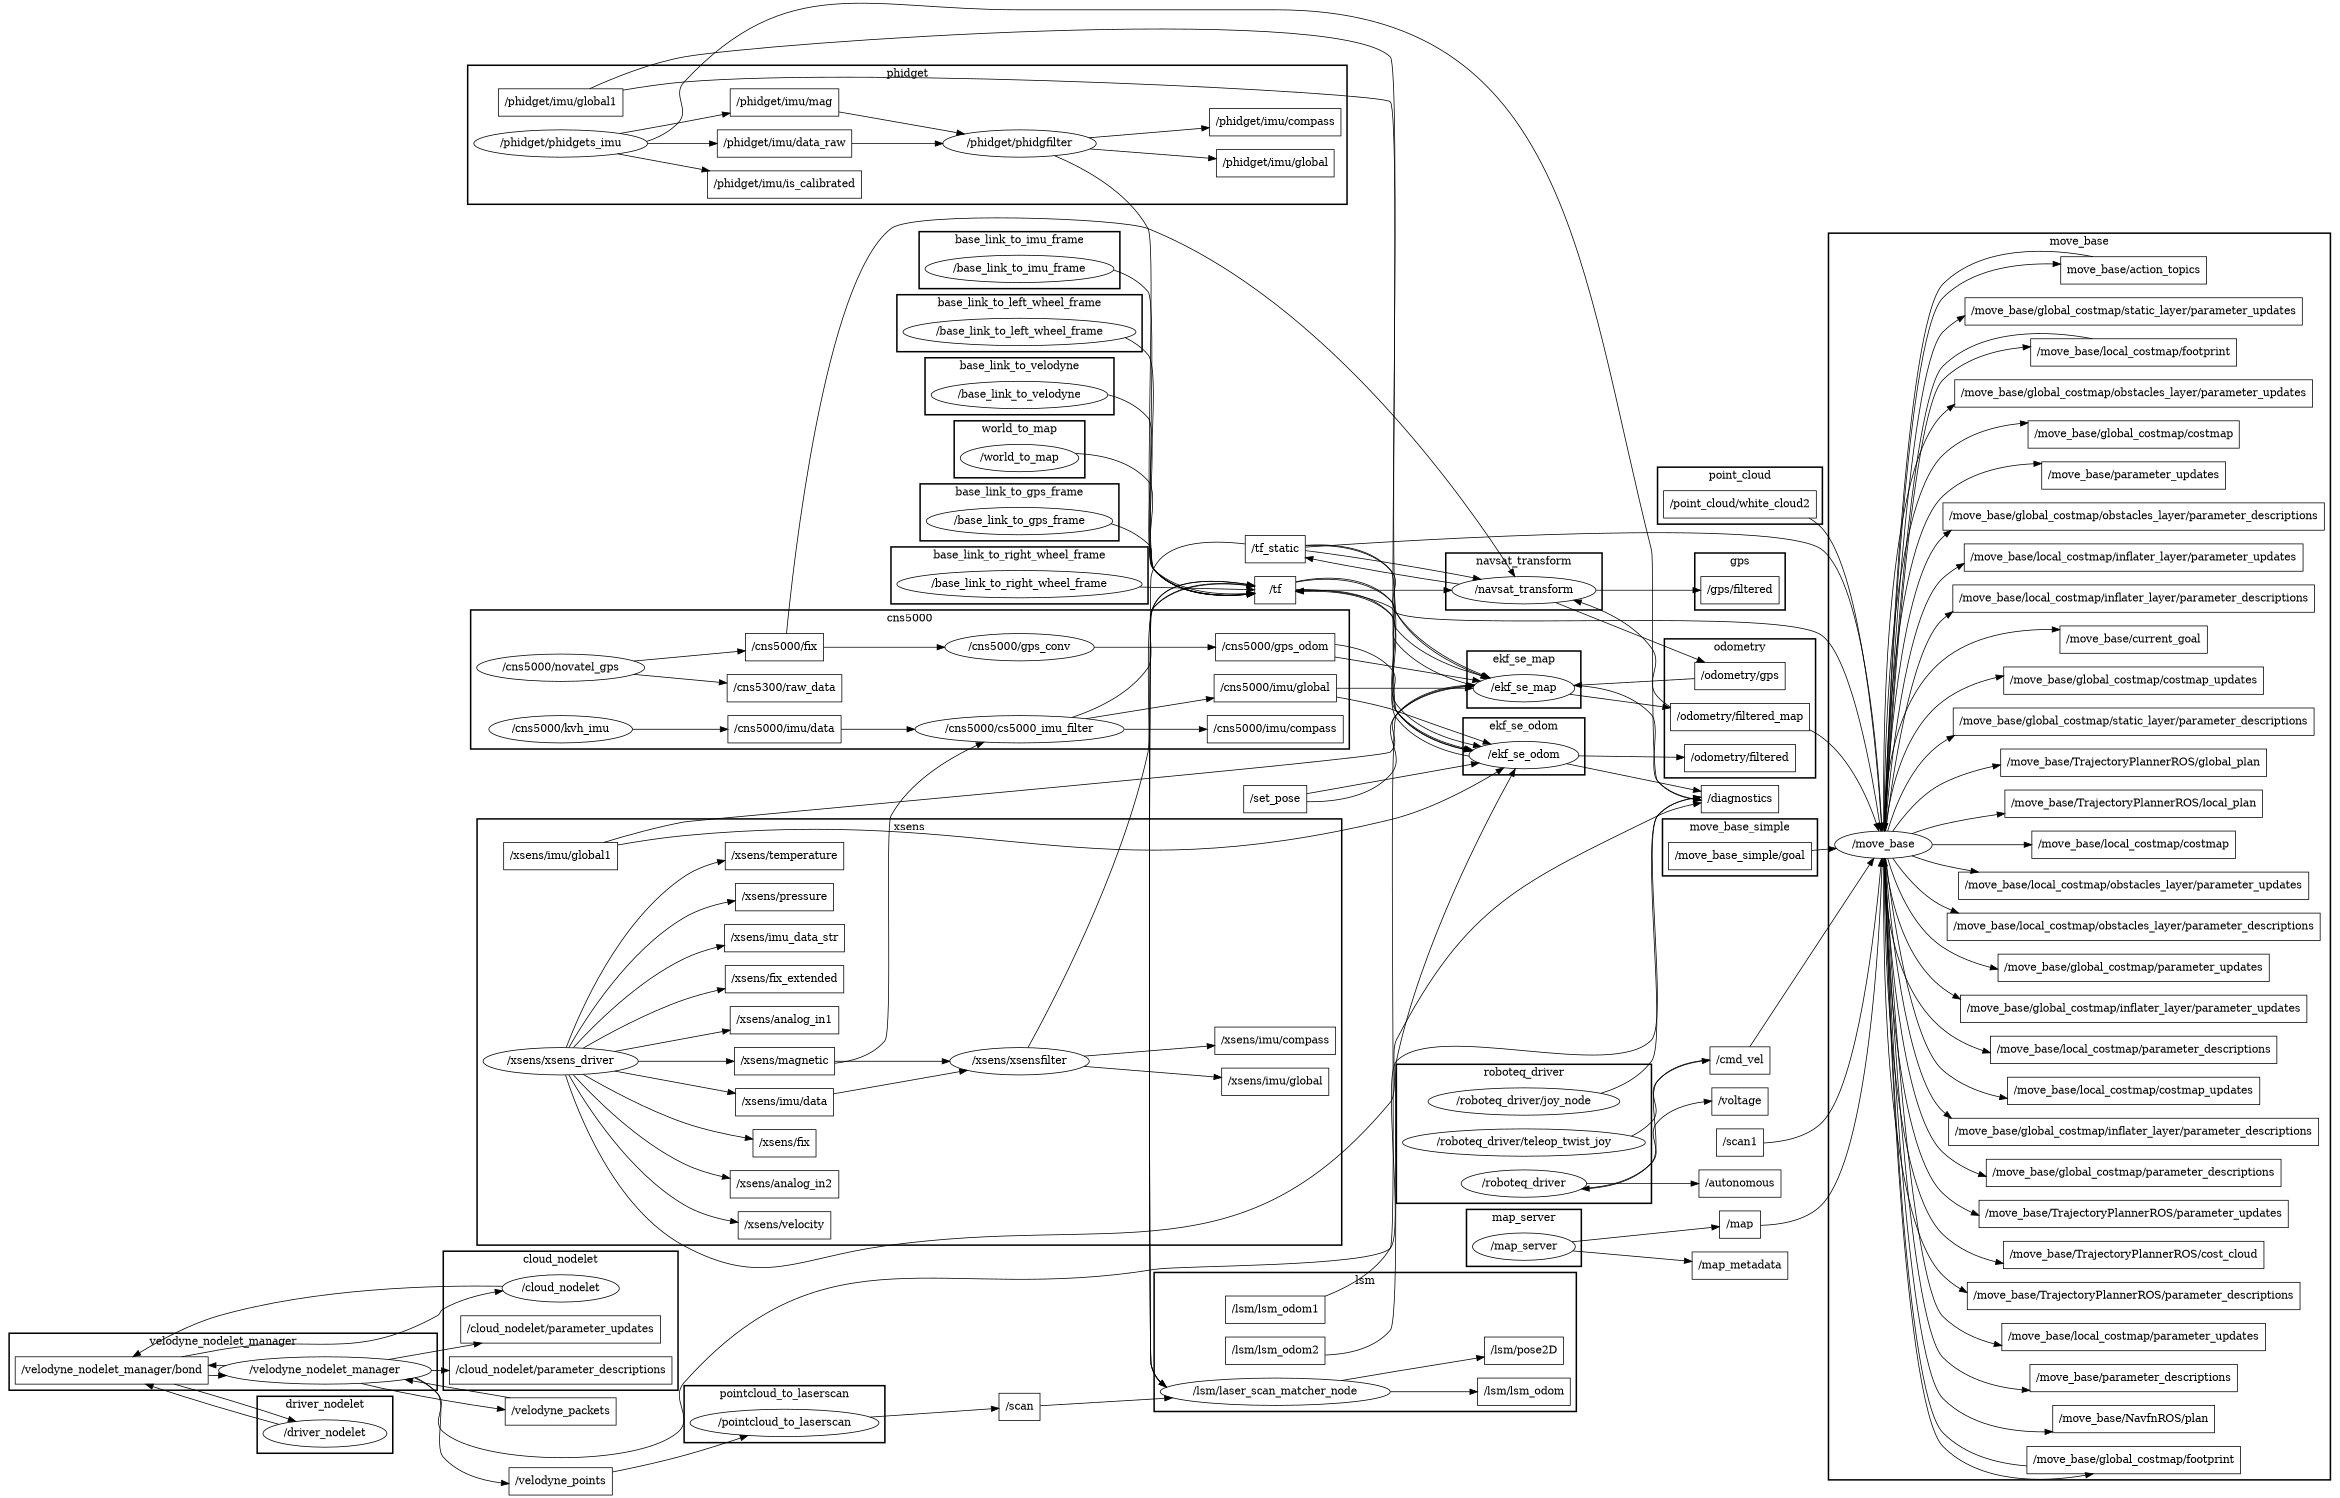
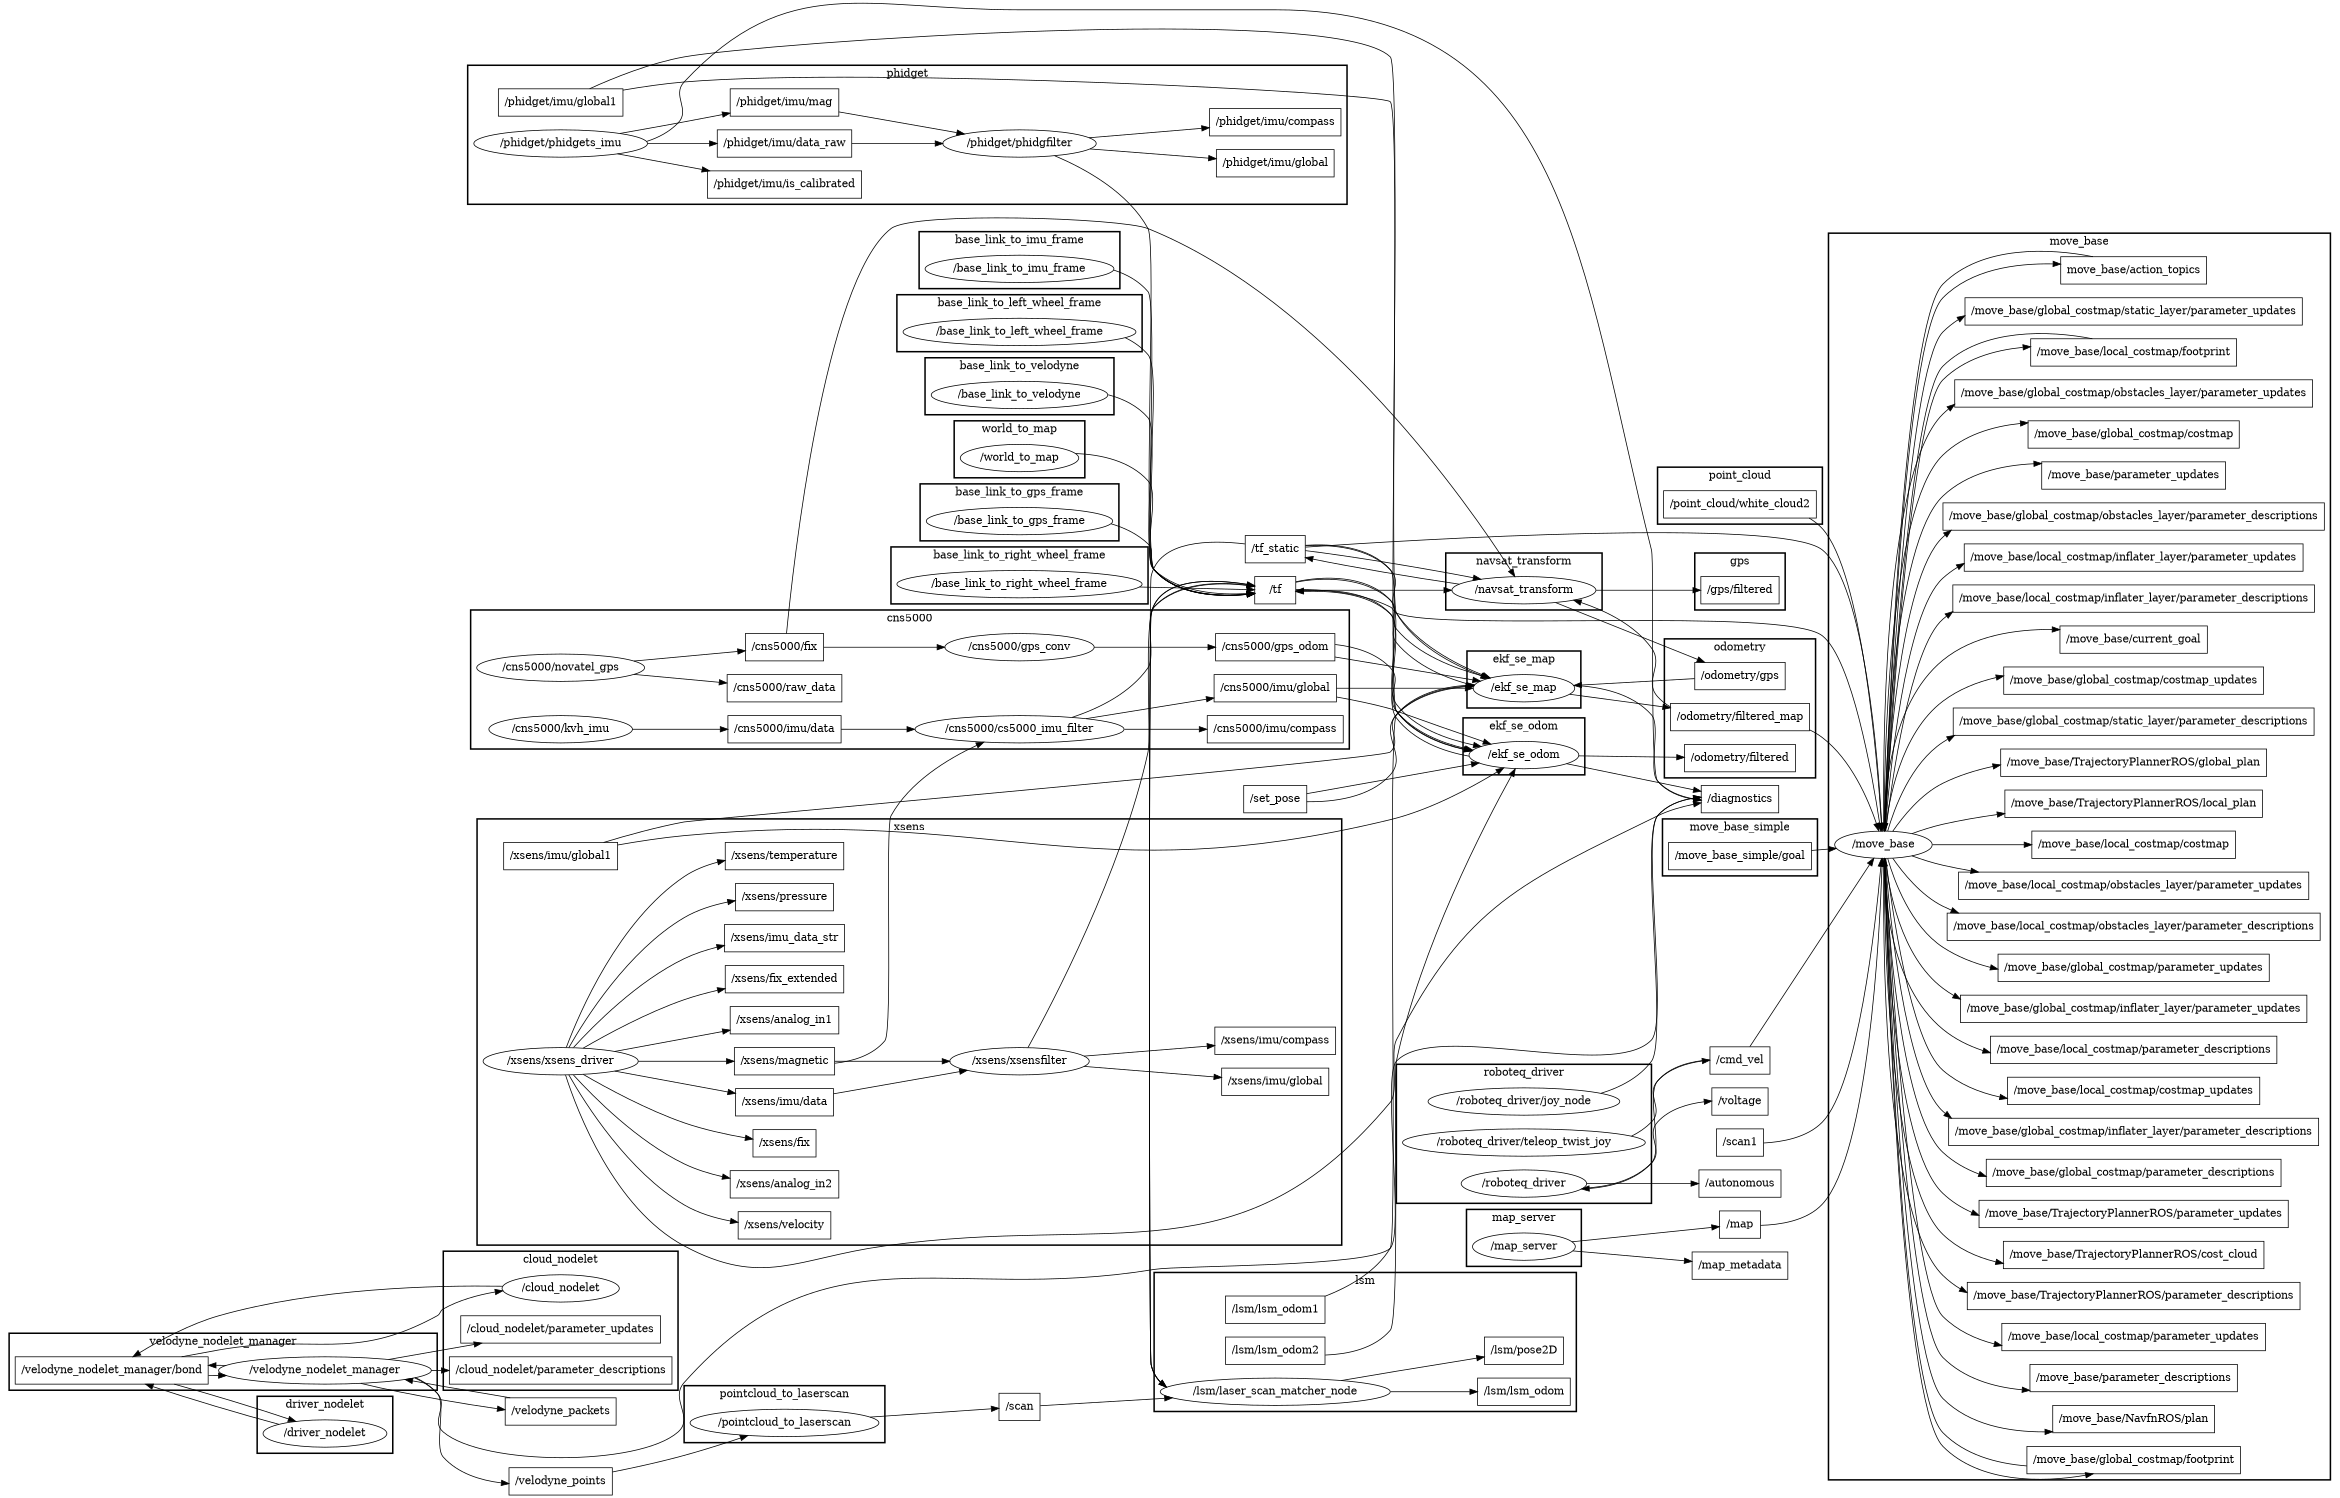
(784, 688) -> (784, 688)
